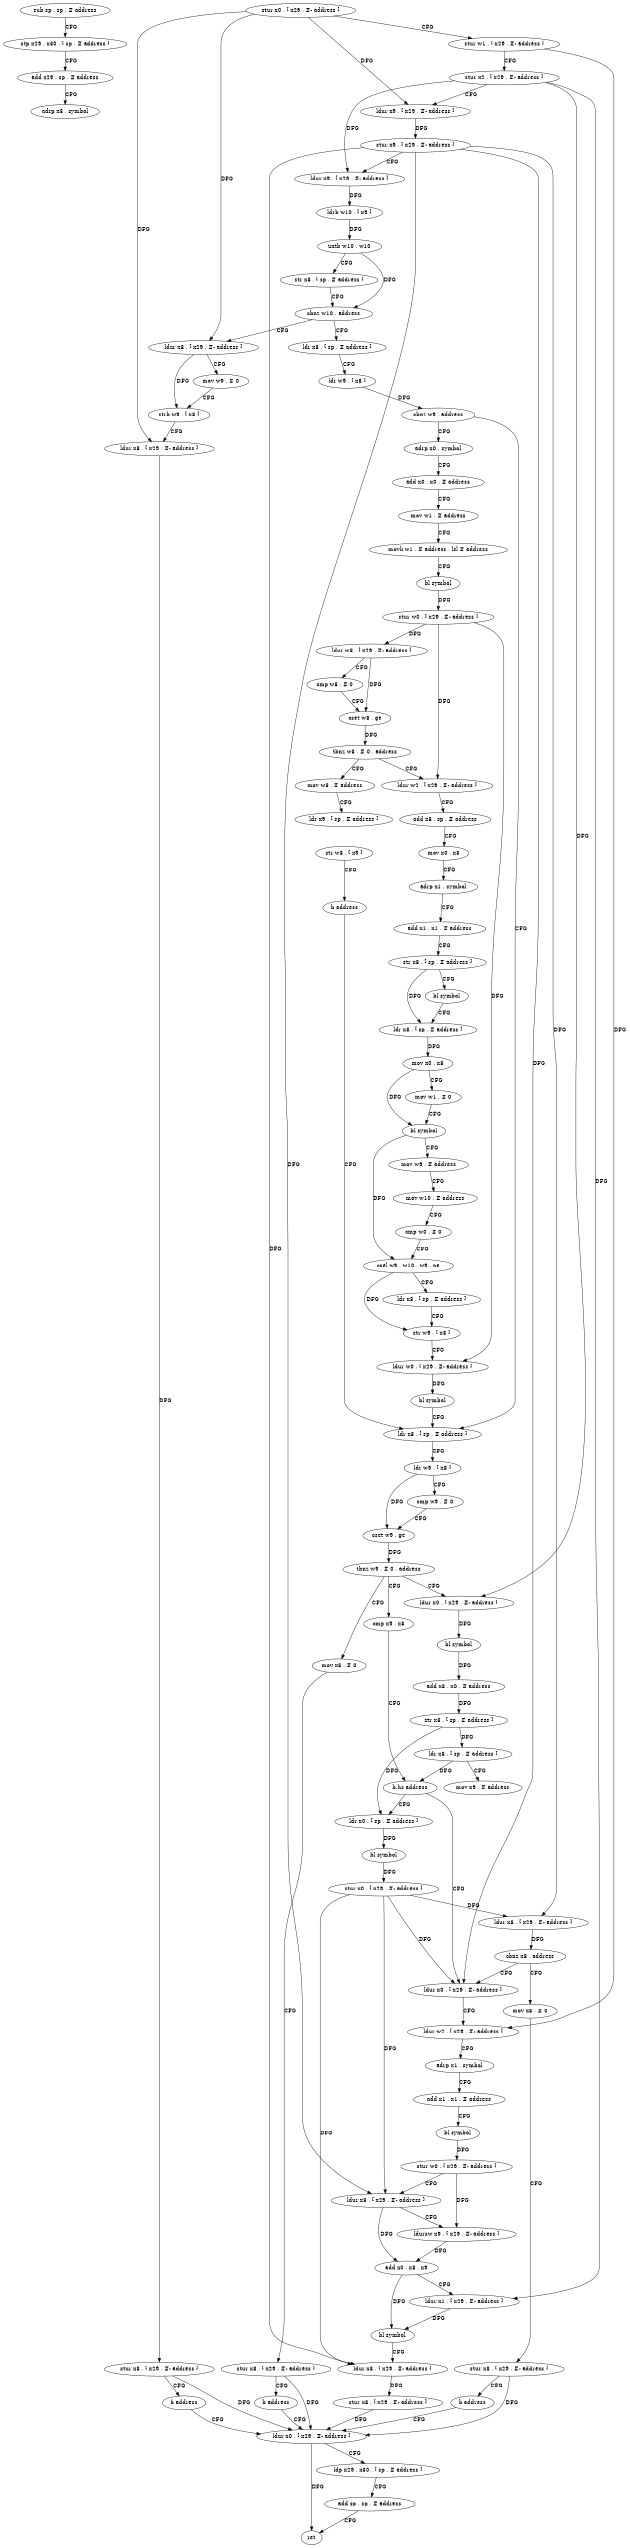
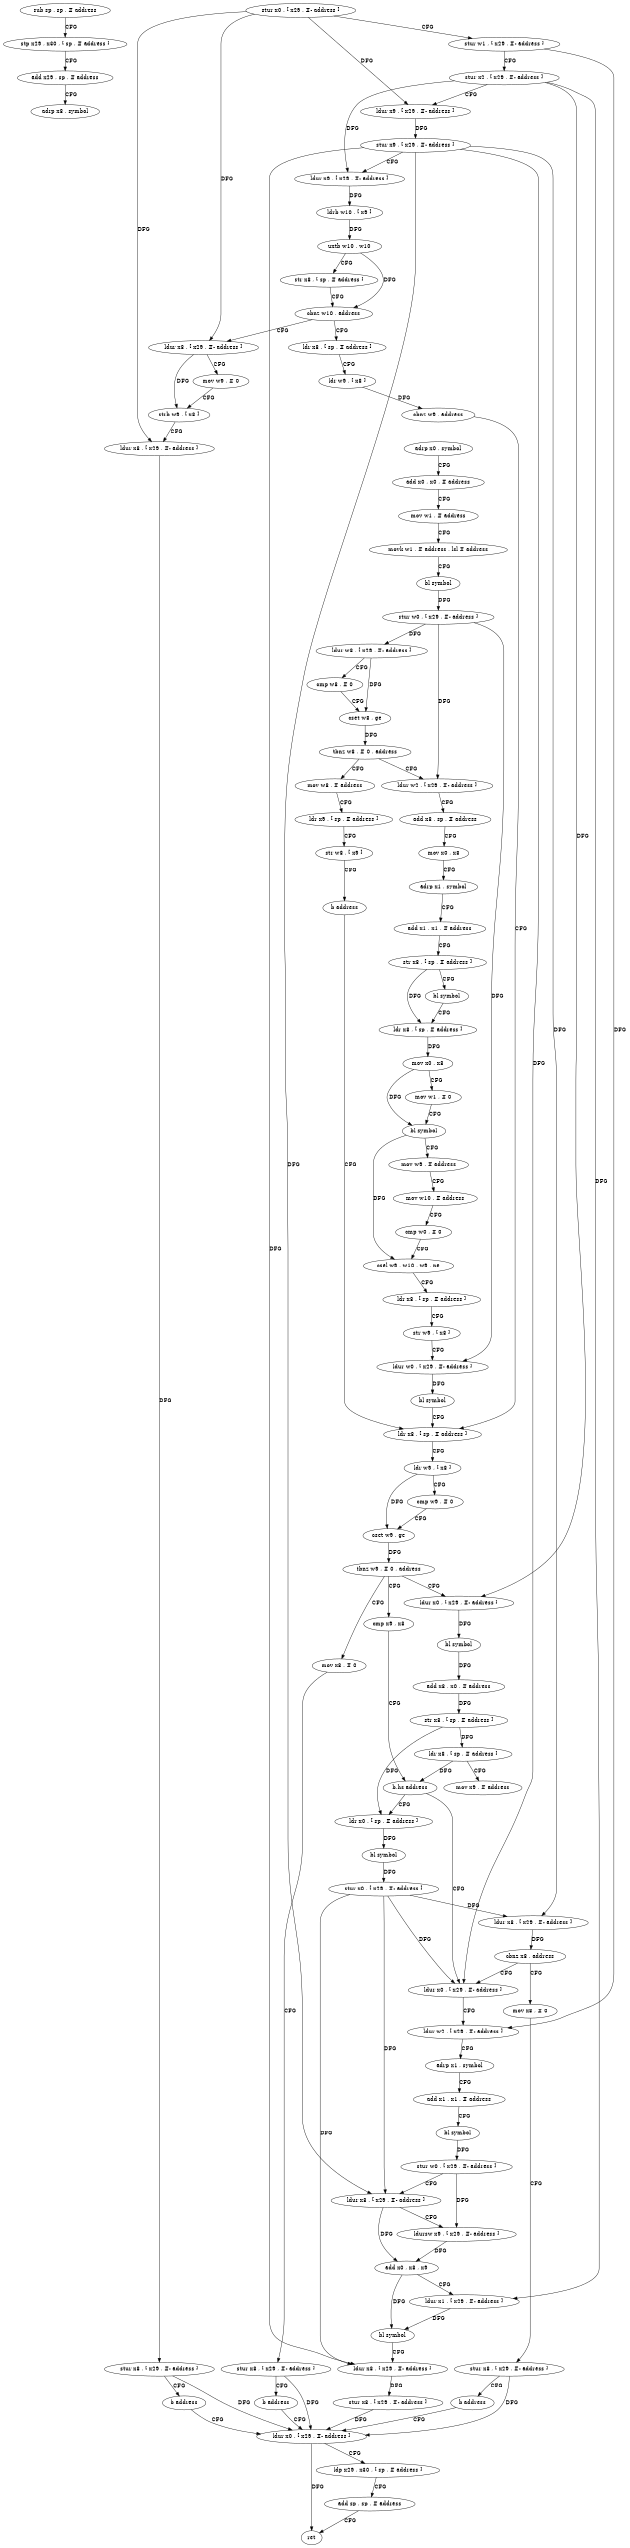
(438, 430) -> none
none -> (344, 834)
(366, 1304) -> none
